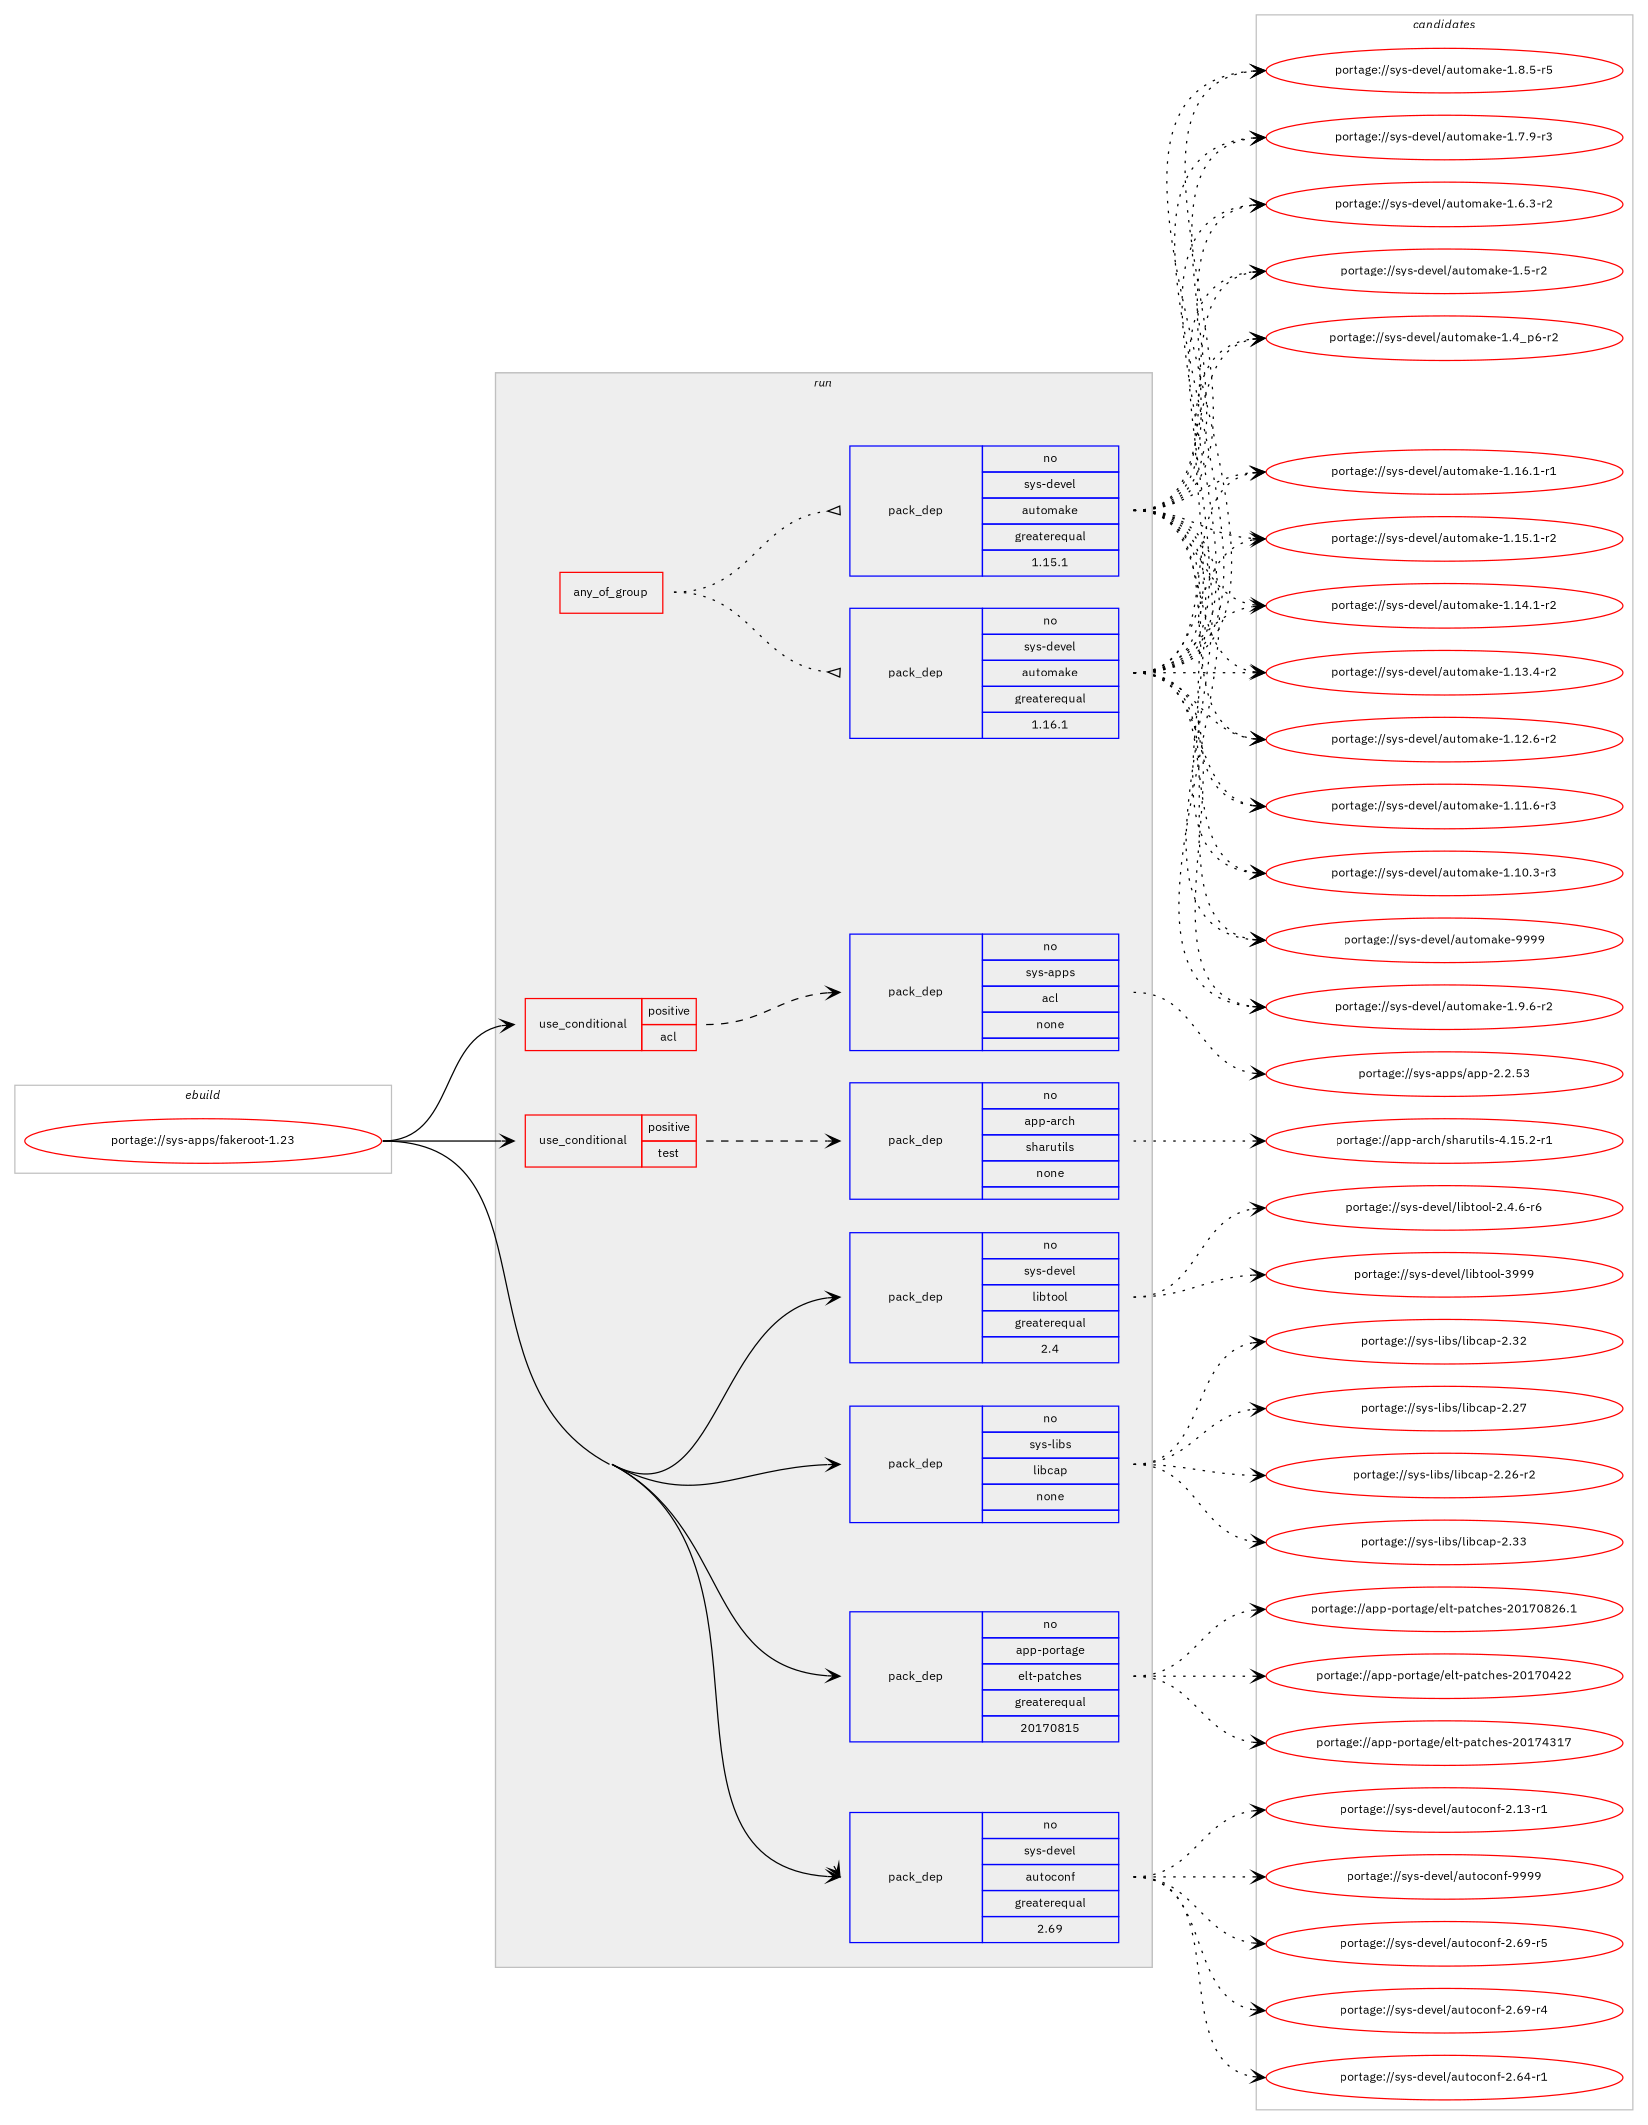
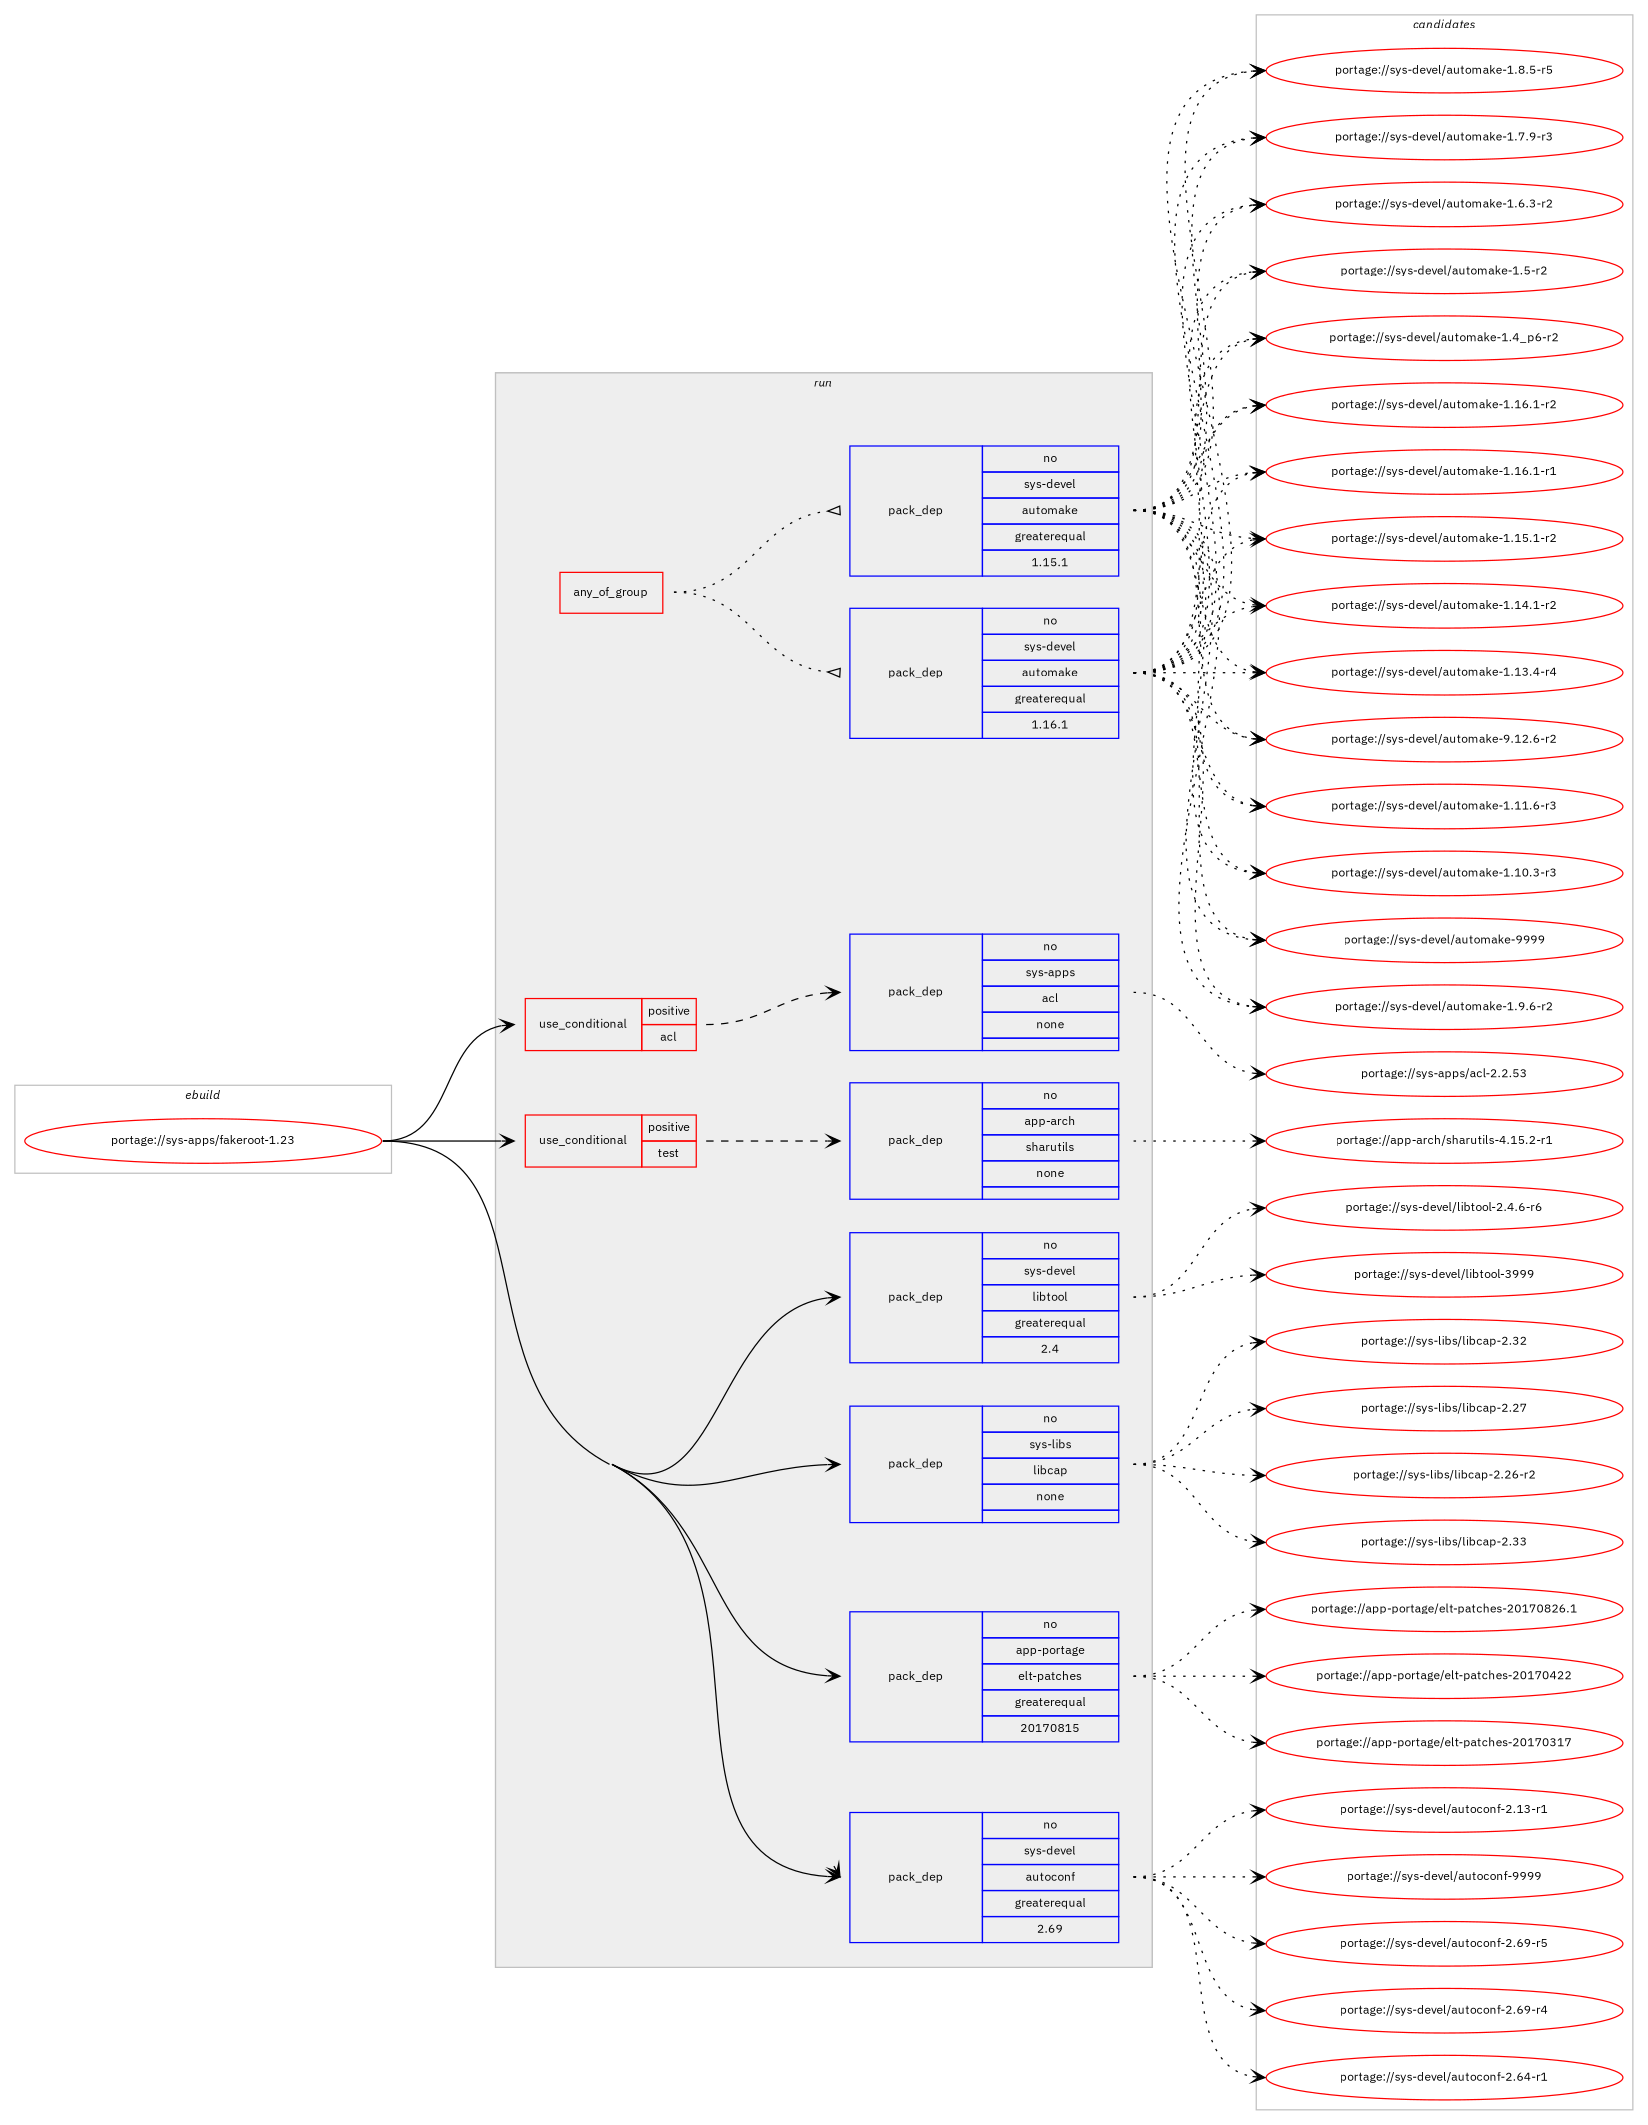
none -> (1445, 405)
(1445, 673) -> (1445, 673)
(1445, 740) -> (1445, 740)
(1445, 1074) -> (1445, 1074)
(1445, 1743) -> (1445, 1743)
